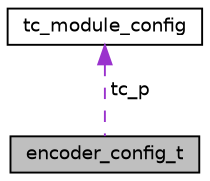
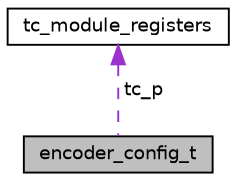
(105, 27) -> (118, 27)
